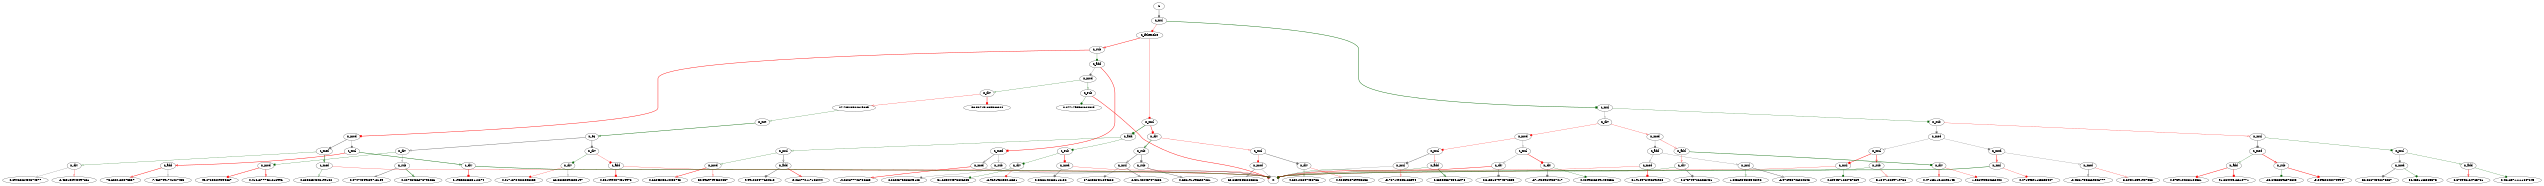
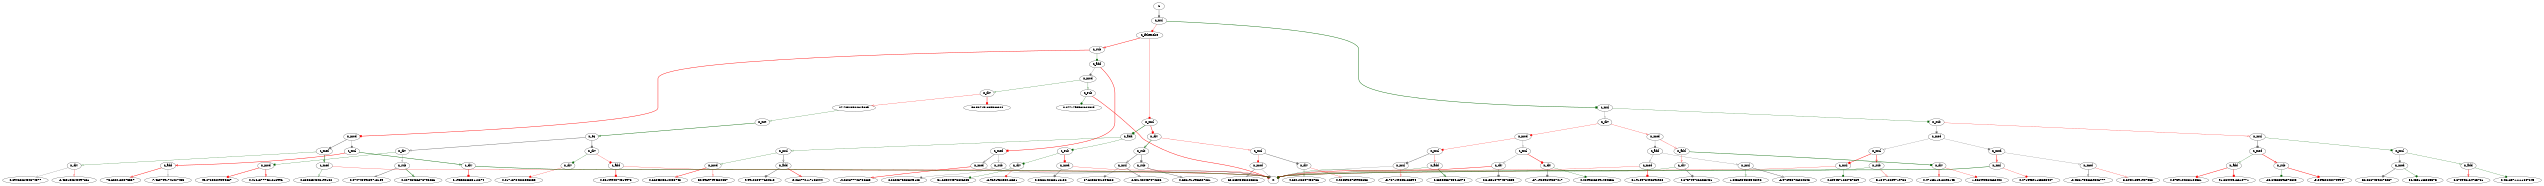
(74, 180) -> (74, 180)
(568, 180) -> none
